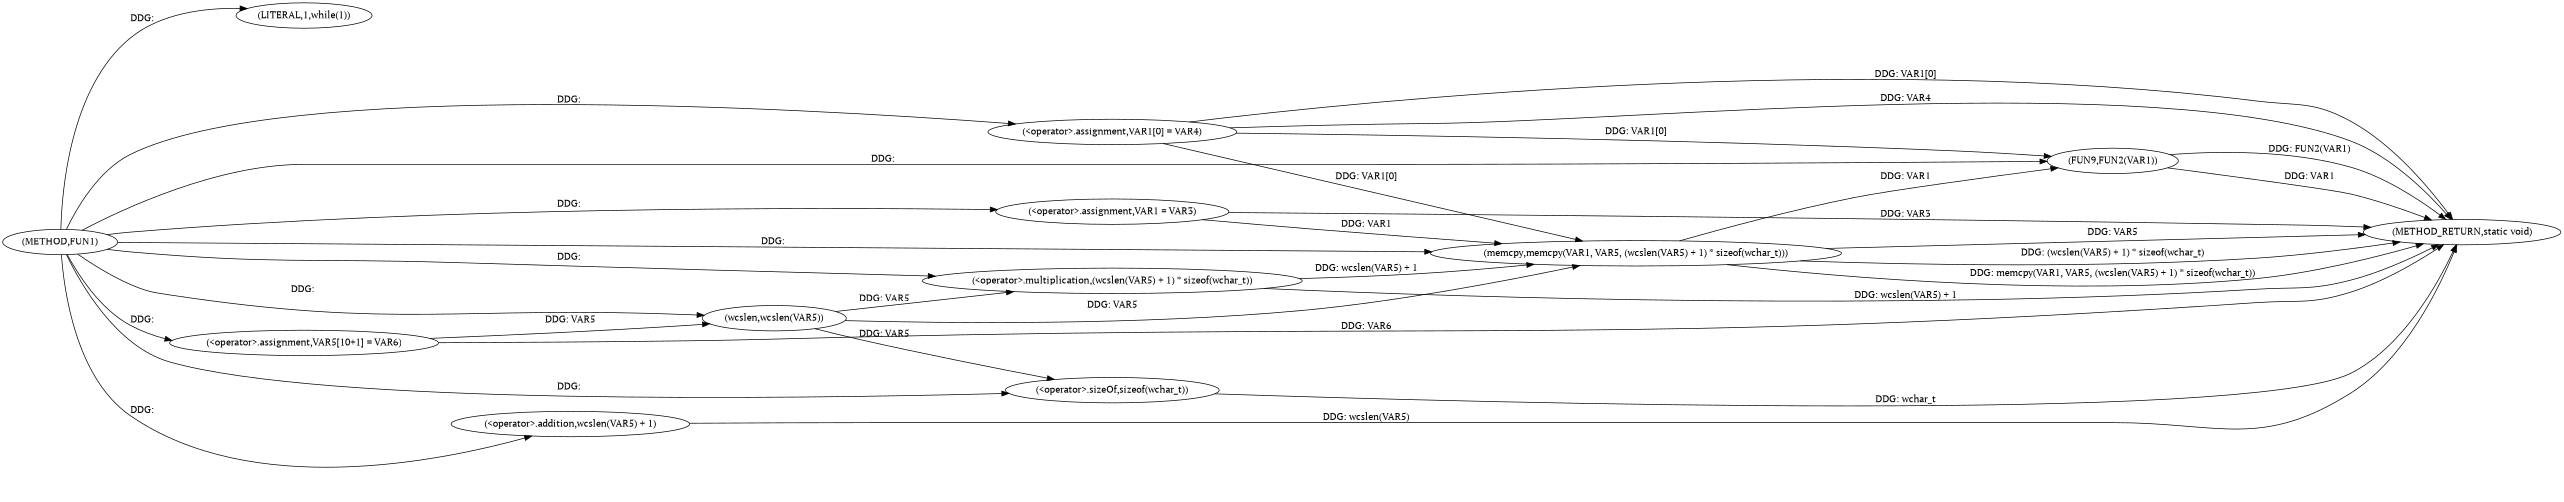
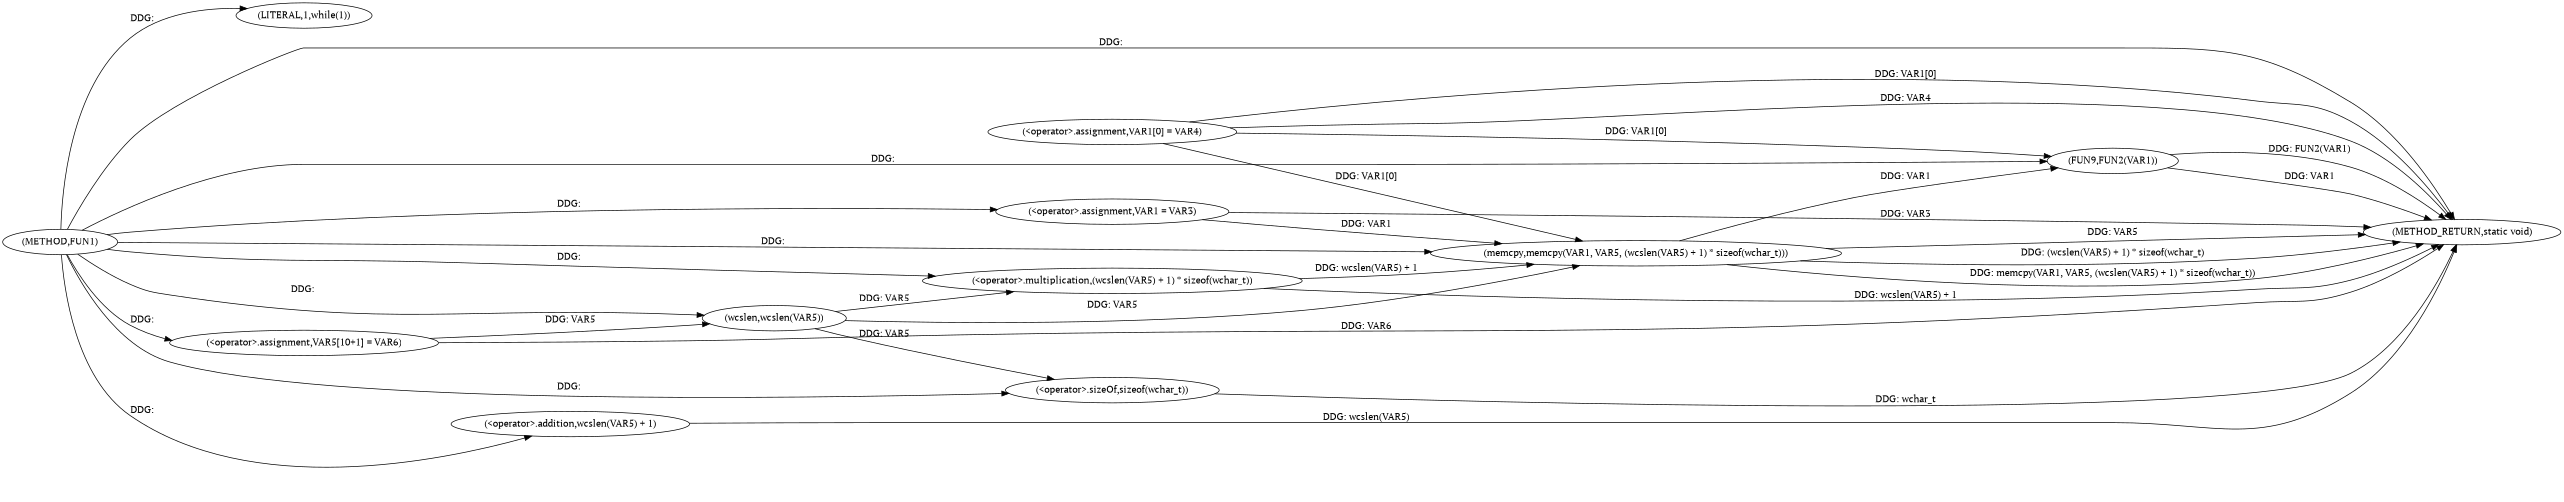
(517, 105) -> (1254, 48)
